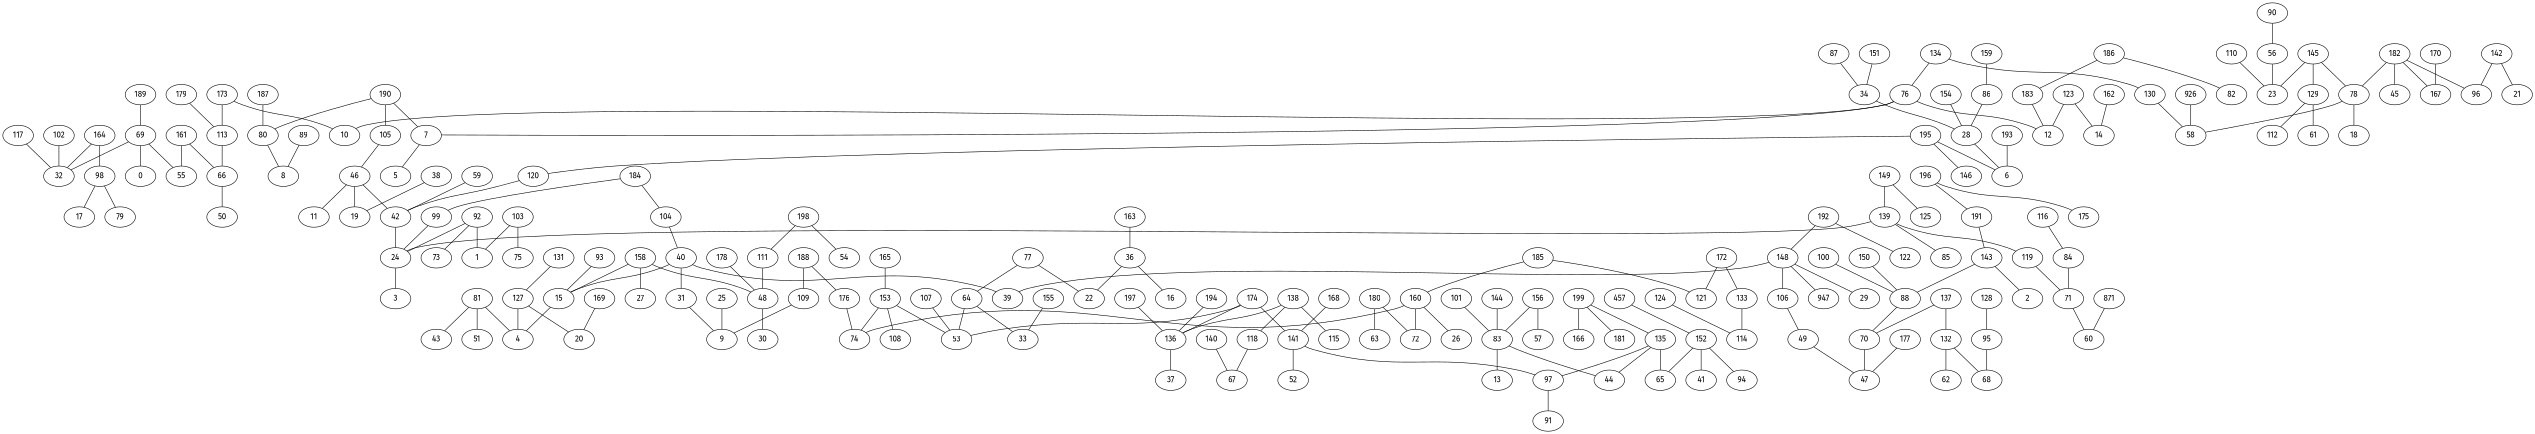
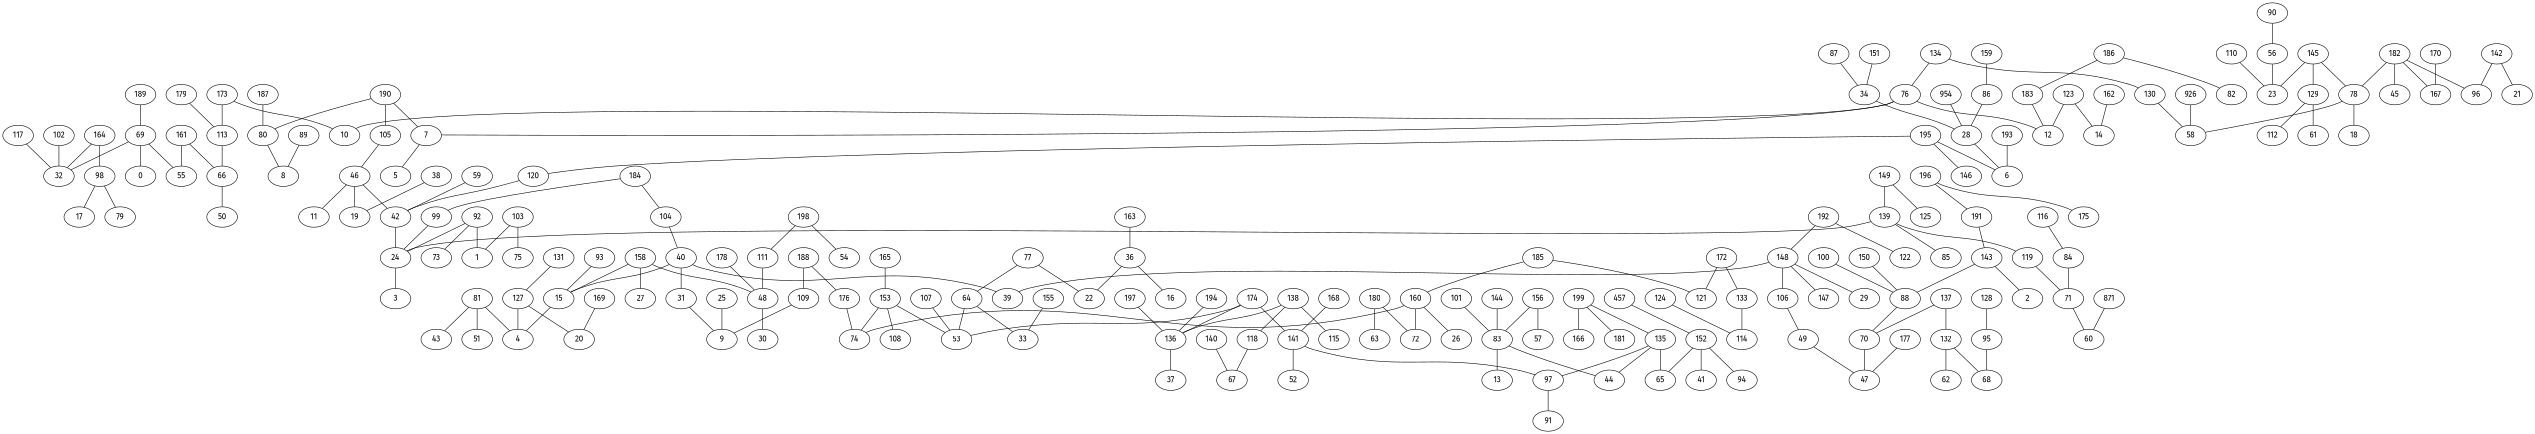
(1946, 95) -> (1946, 95)
(1824, 299) -> (1824, 299)
